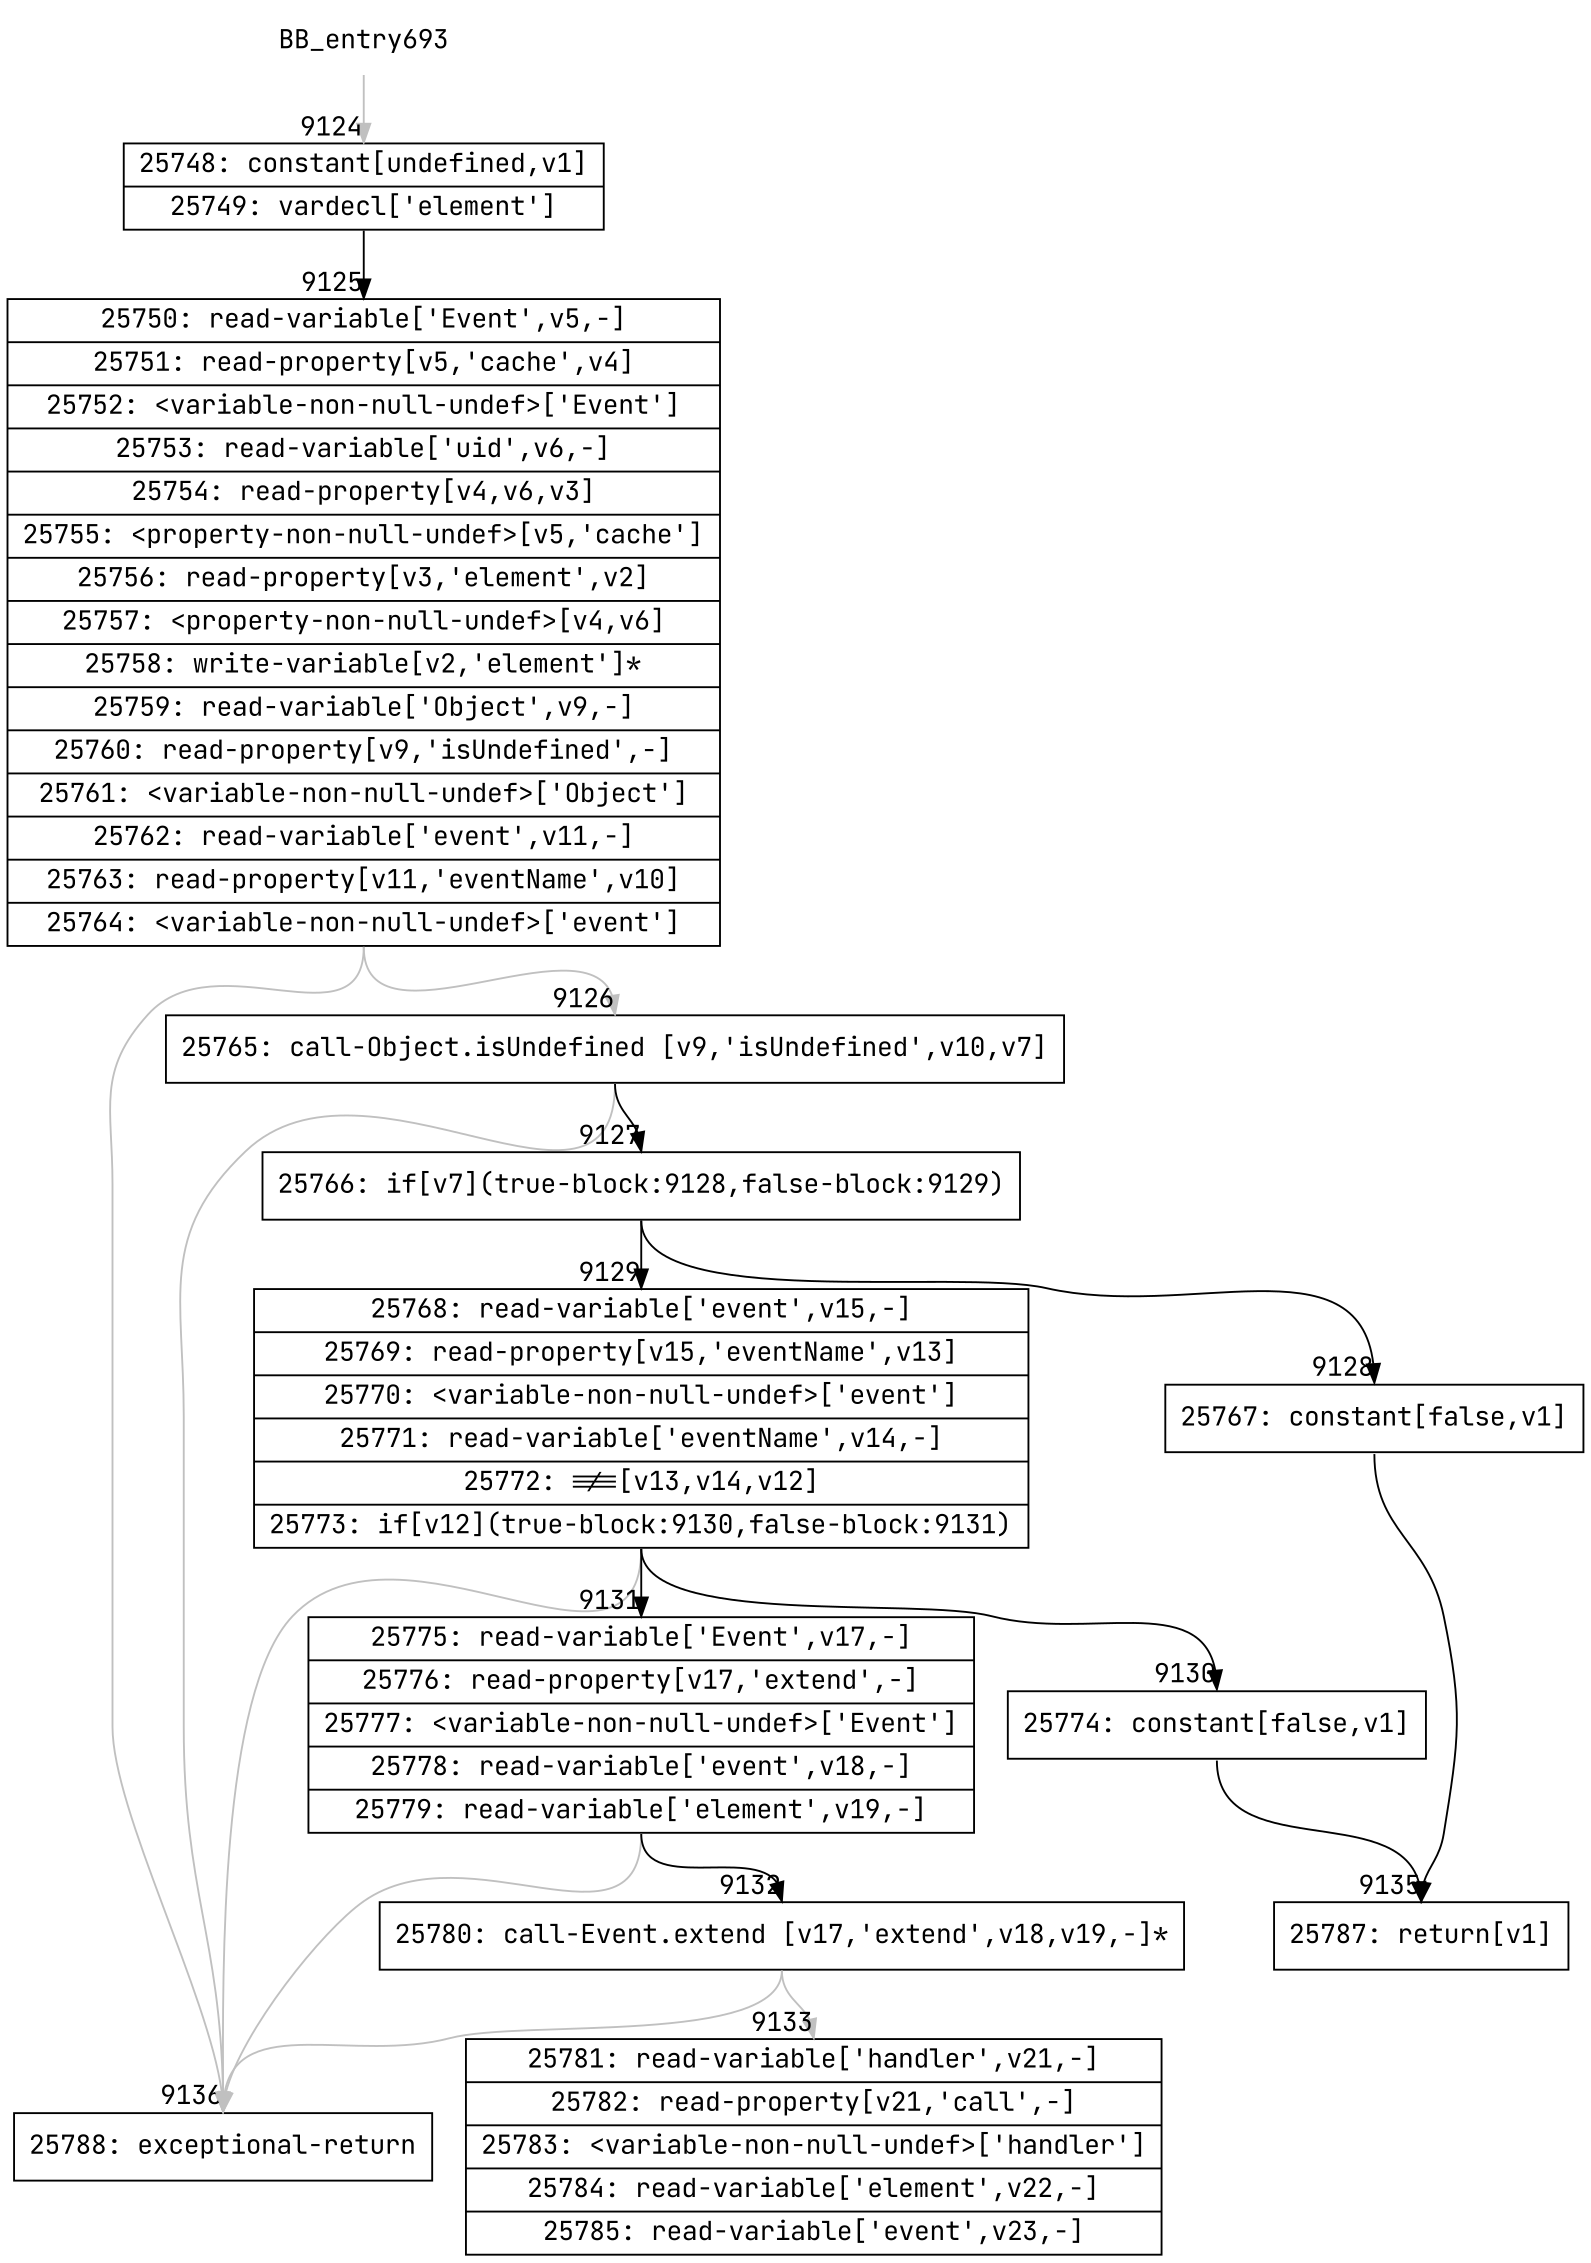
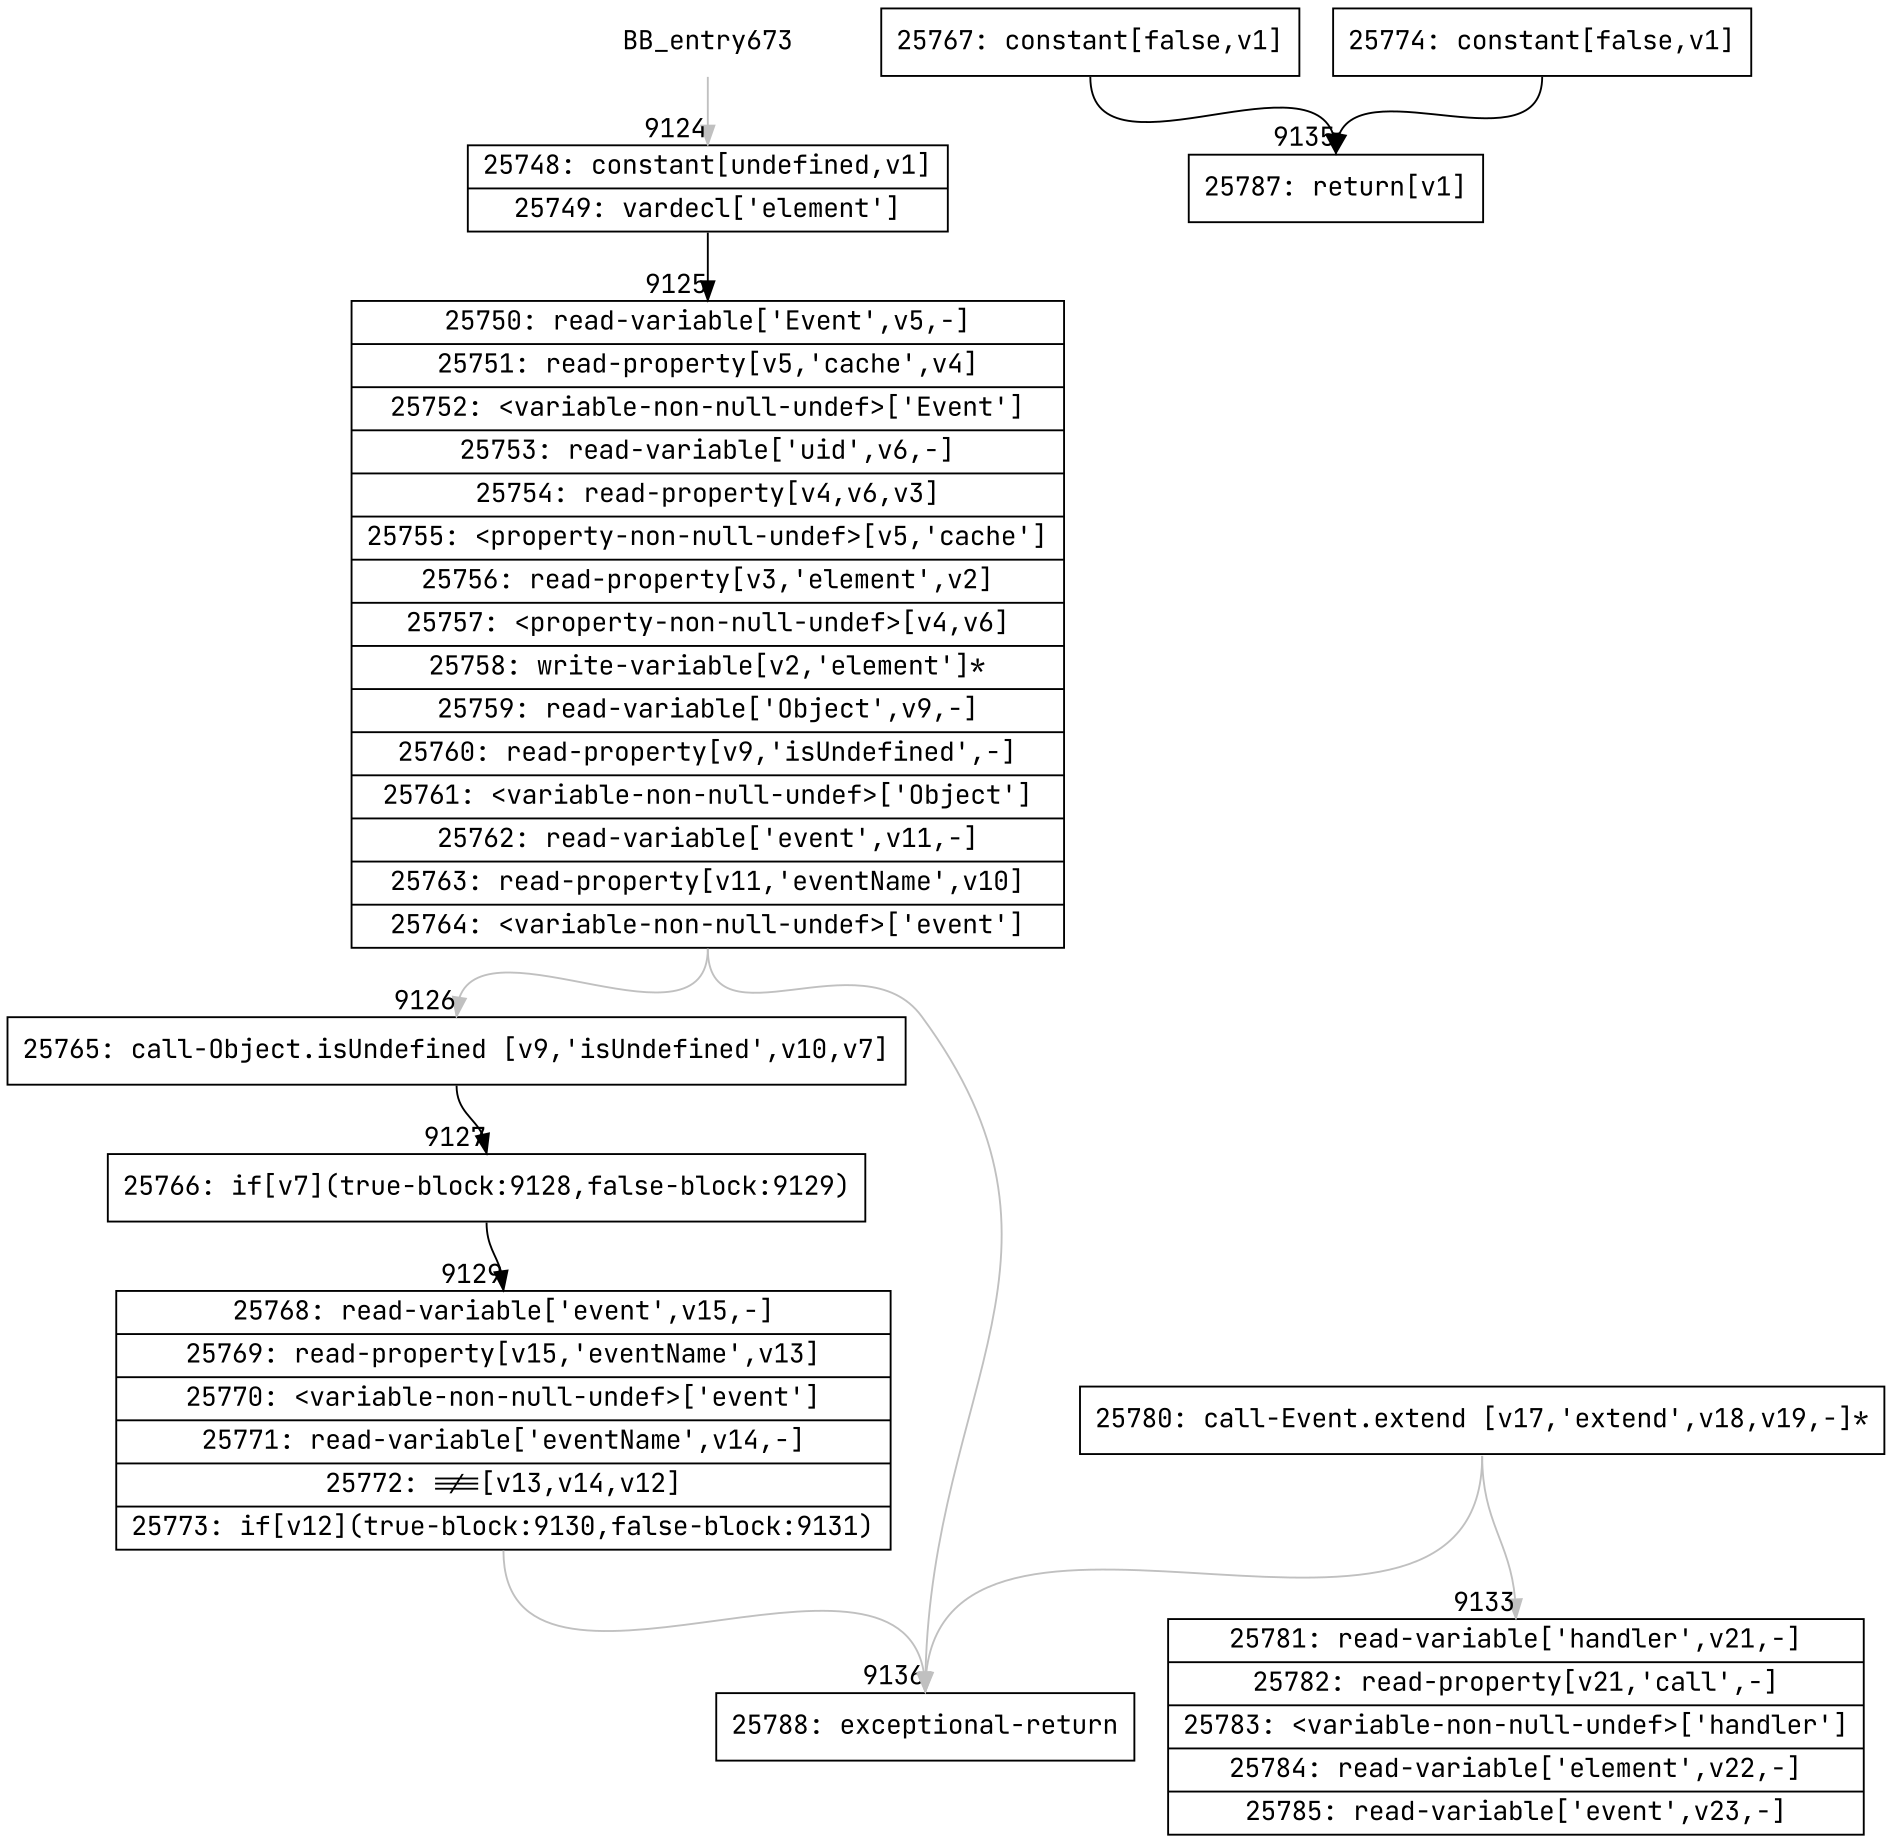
(364, 41) -> (708, 42)
(1015, 1285) -> none
(183, 1402) -> none
(929, 1610) -> none
(641, 1725) -> none
